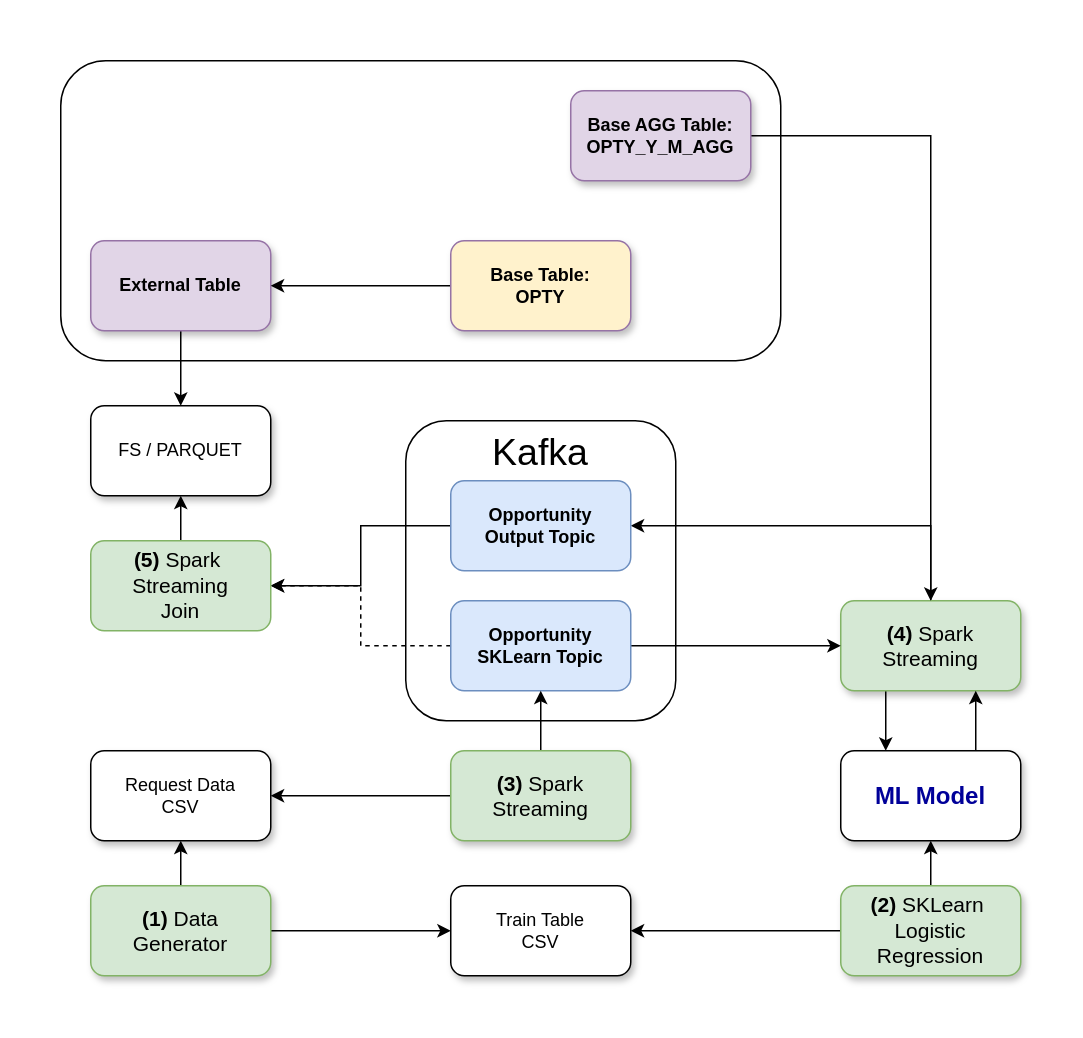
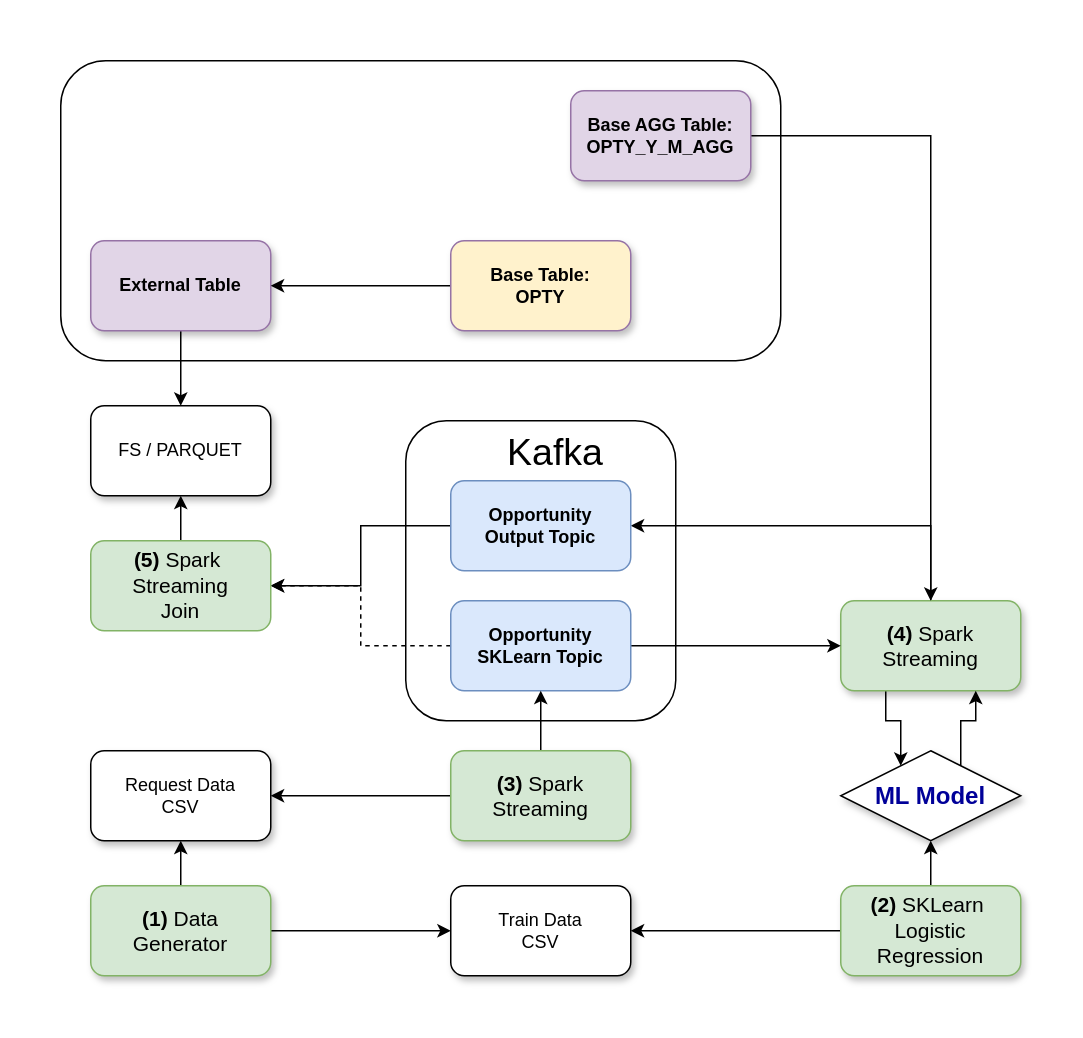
(541, 451) -> (556, 451)
(931, 796) -> (931, 796)
(541, 931) -> (541, 931)
